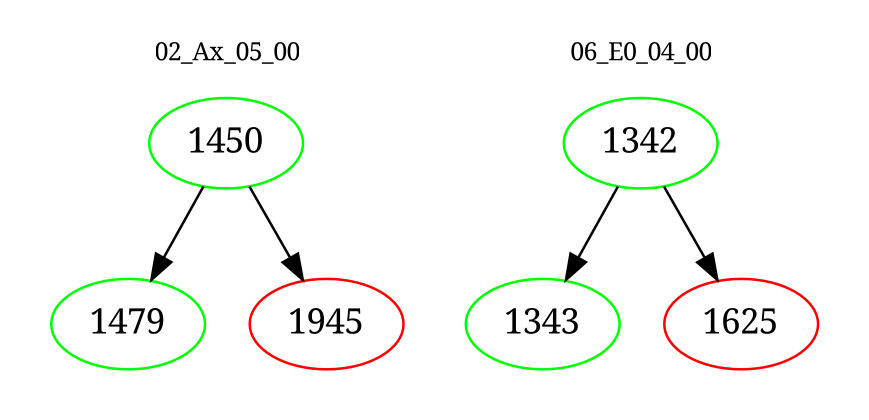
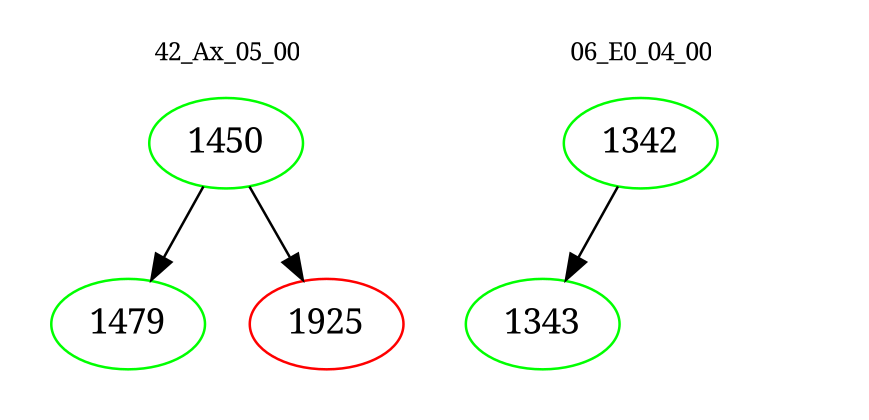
(227, 54) -> (227, 54)
(327, 324) -> (327, 324)
(741, 324) -> none
